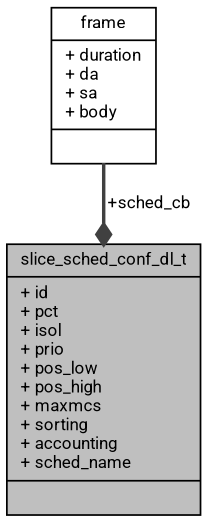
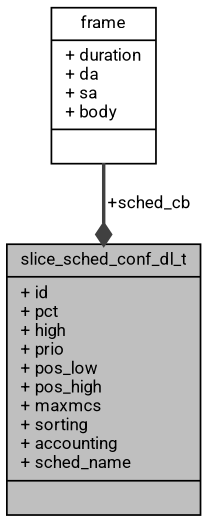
(42, 331) -> (44, 331)
